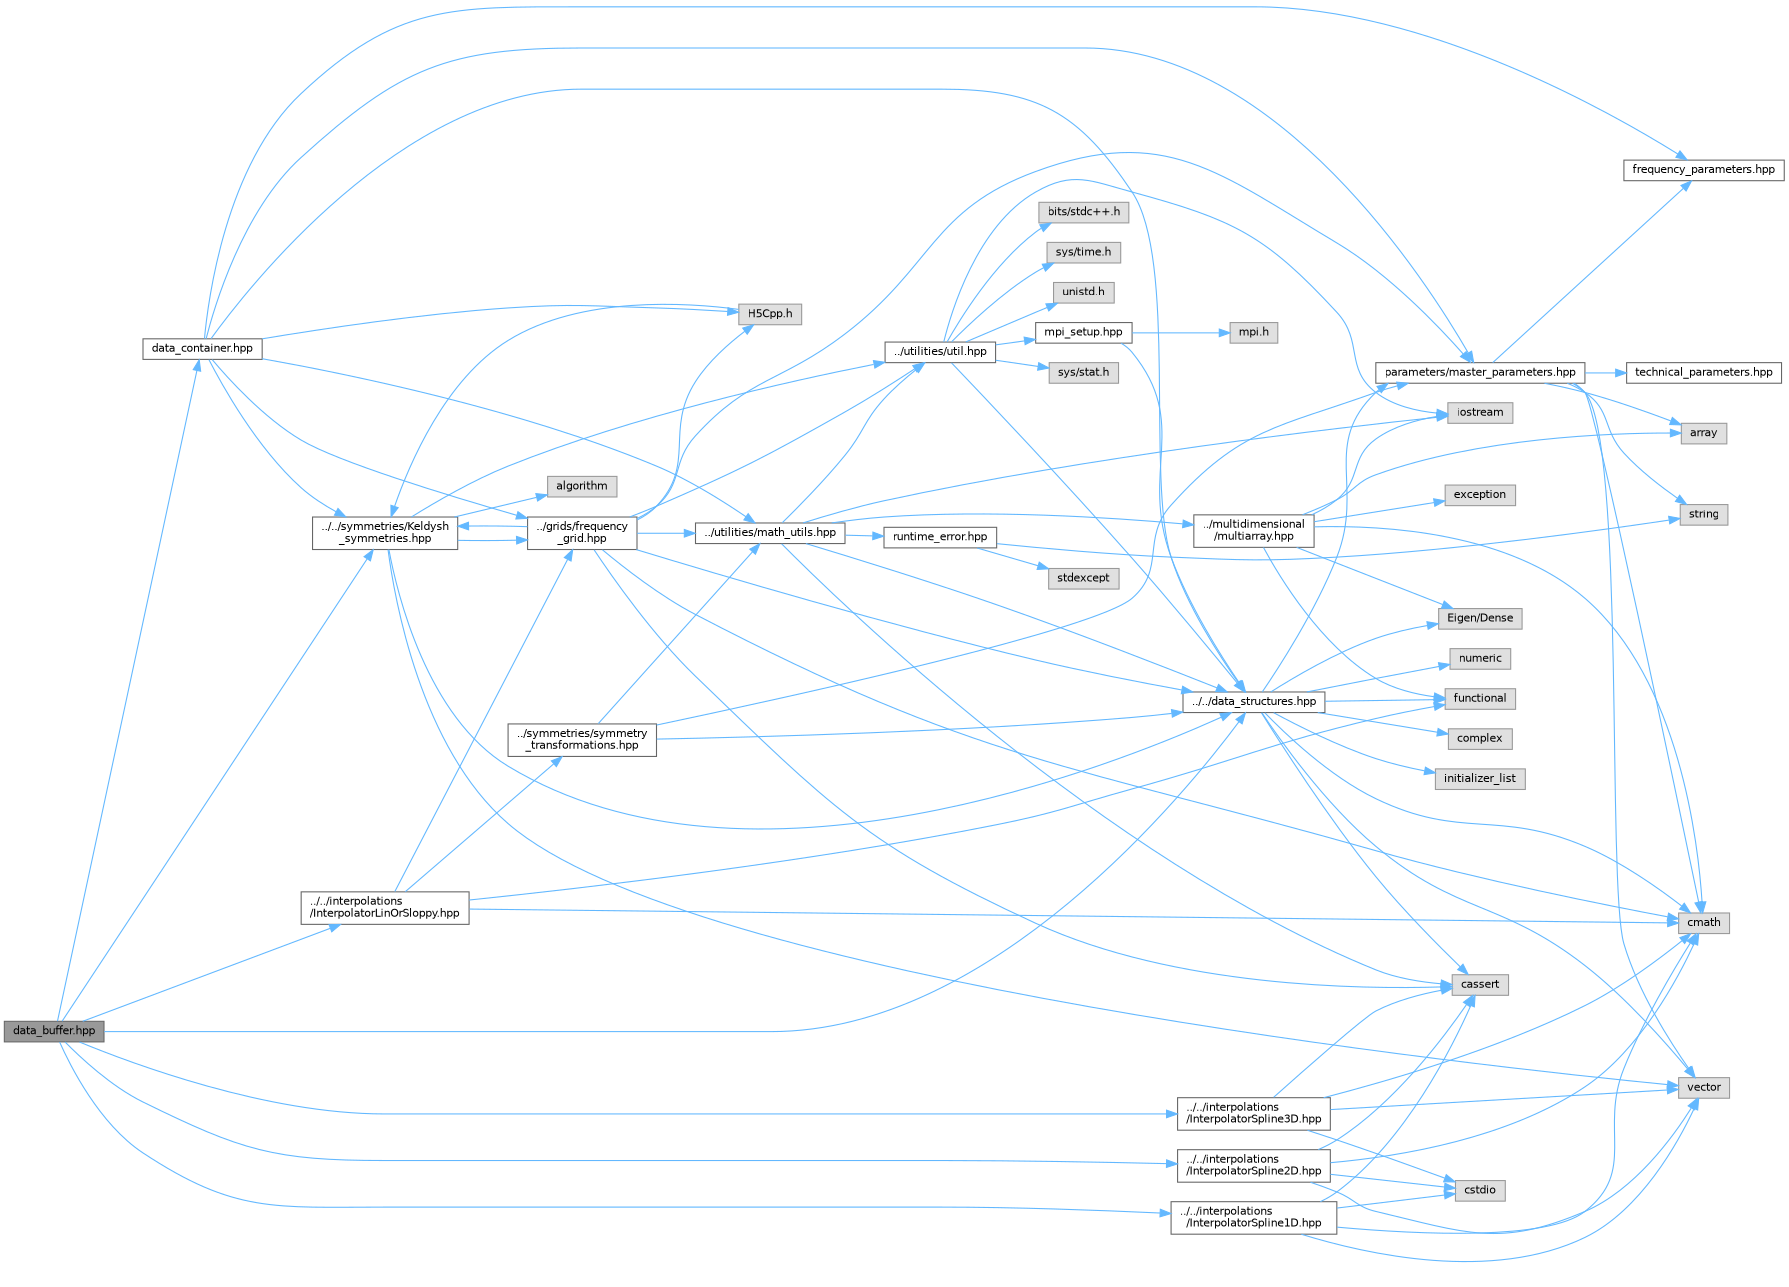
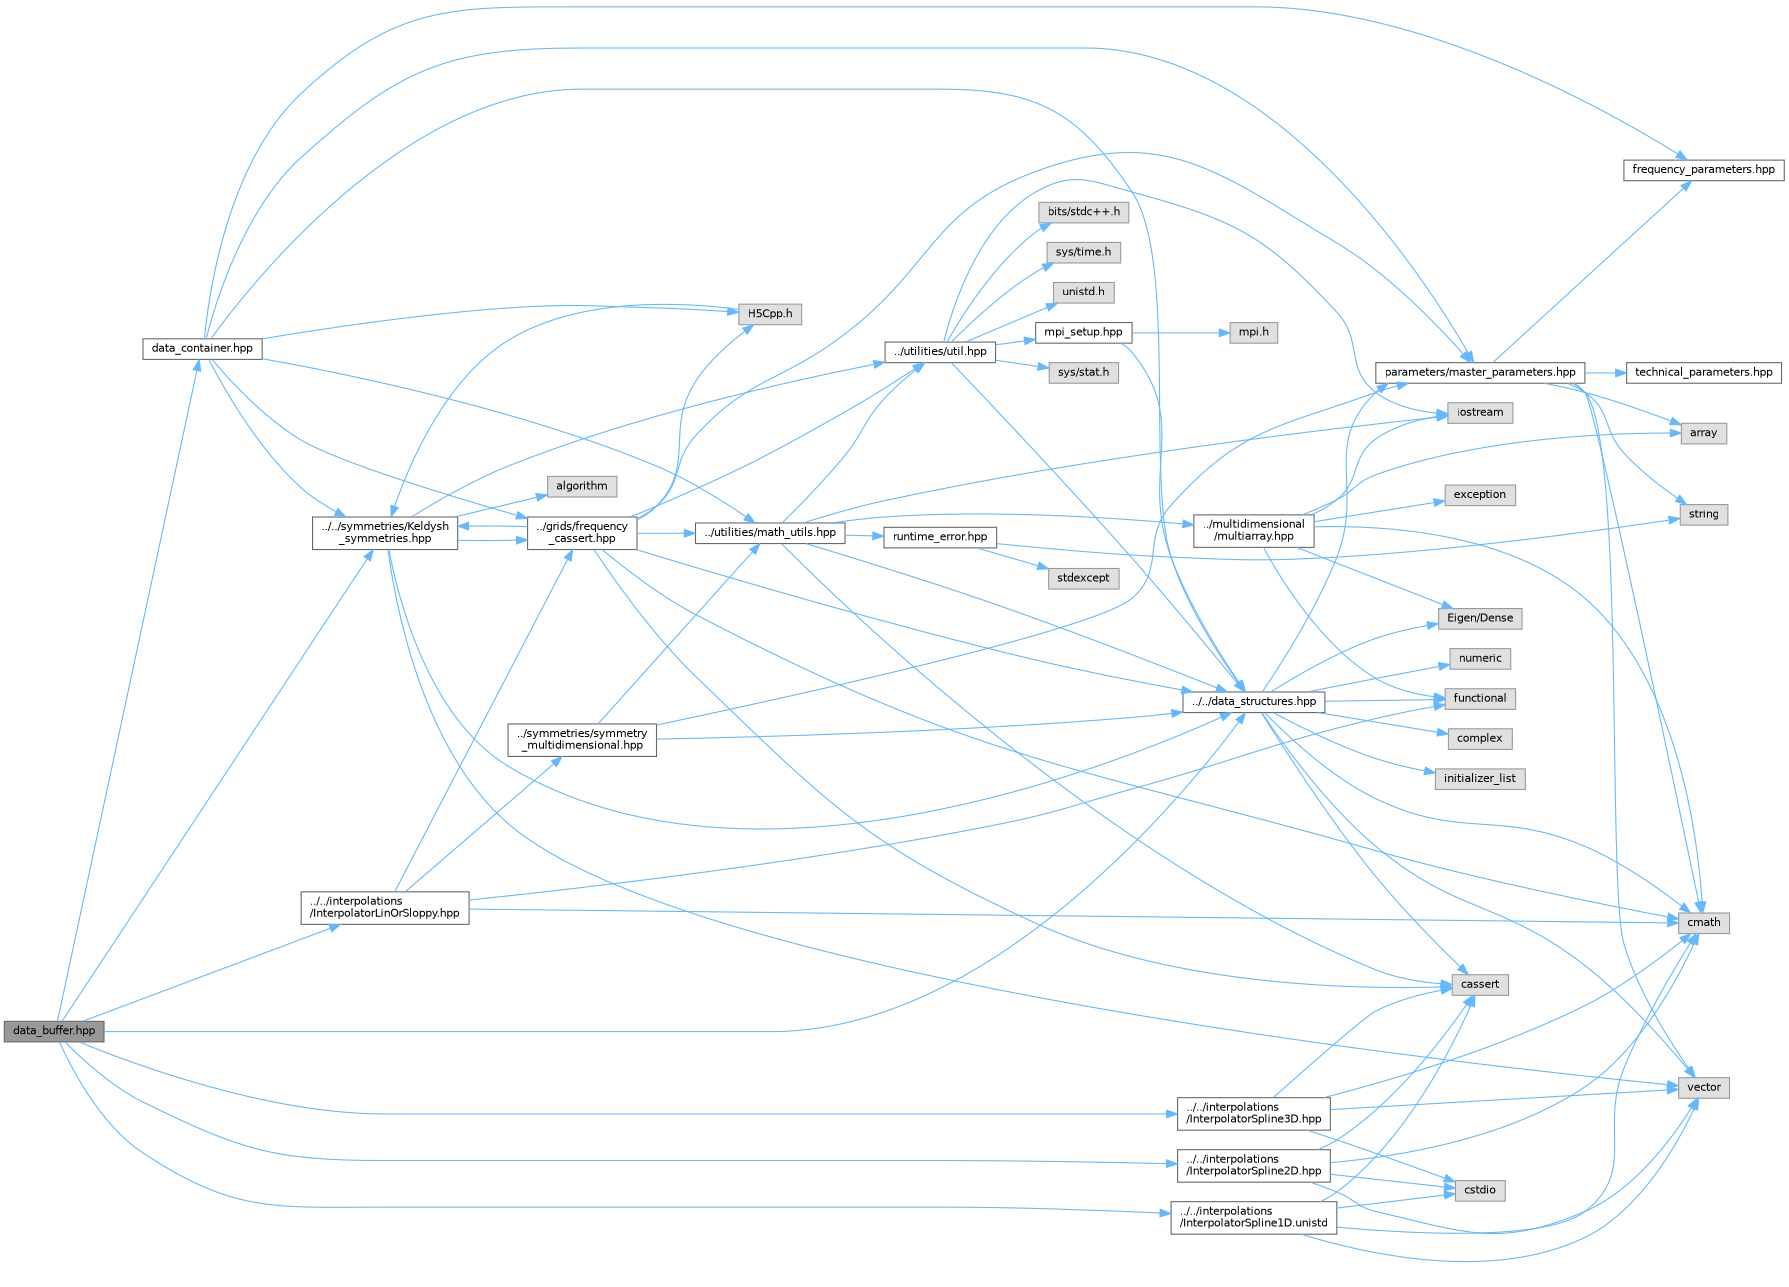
(582, 533) -> (582, 533)
(582, 740) -> (582, 740)
(1254, 1218) -> (1254, 1218)
